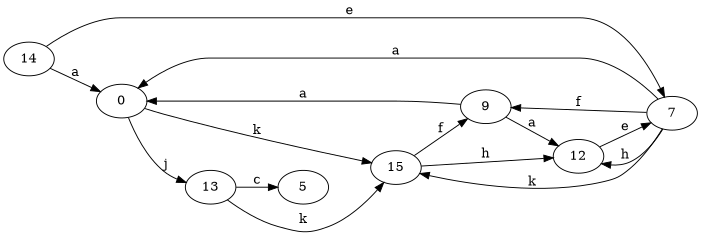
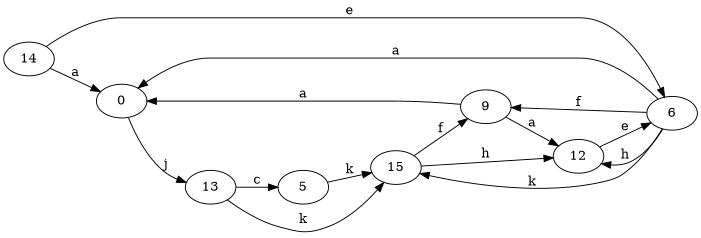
(672, 113) -> (672, 113)
(253, 137) -> (345, 178)
